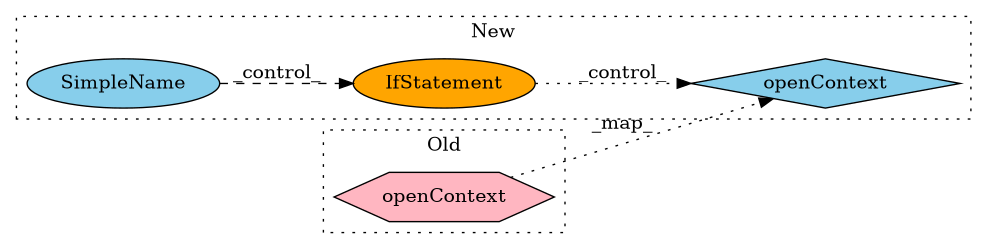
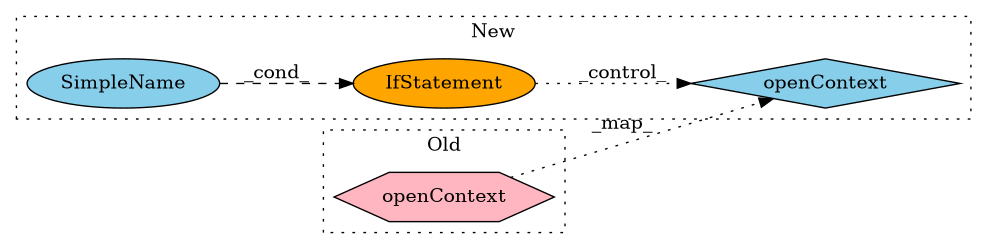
(277, 73) -> (277, 73)
